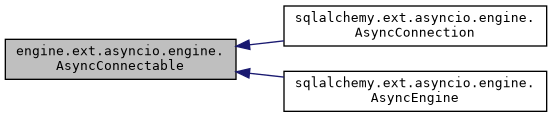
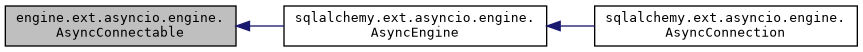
(267, 43) -> (577, 26)
